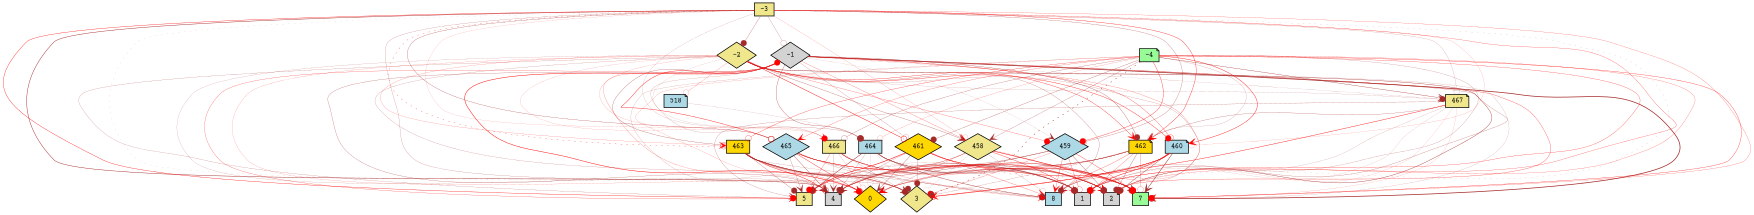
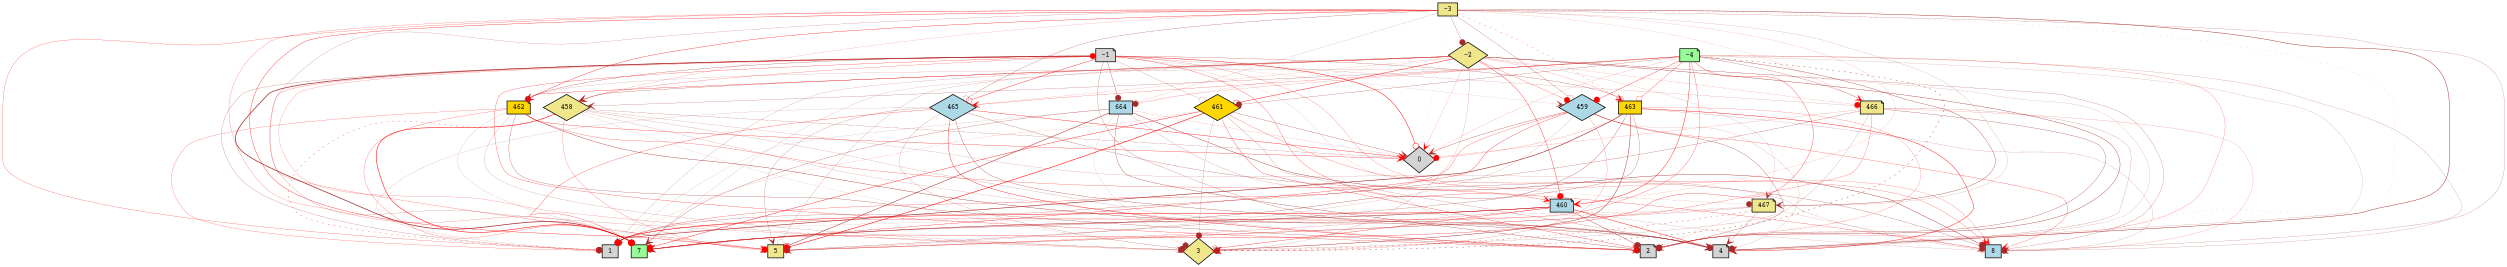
(775, 28) -> (2290, 33)
(790, 55) -> (1106, 55)
(676, 101) -> none
(1299, 113) -> (1745, 226)
(834, 147) -> (1872, 108)
(870, 147) -> (1121, 108)
(1206, 158) -> (1487, 240)
(1033, 168) -> (317, 221)
(1031, 169) -> (967, 163)
(986, 171) -> none
(992, 171) -> (1170, 235)
(1029, 176) -> (1487, 181)
(870, 199) -> (1419, 160)
